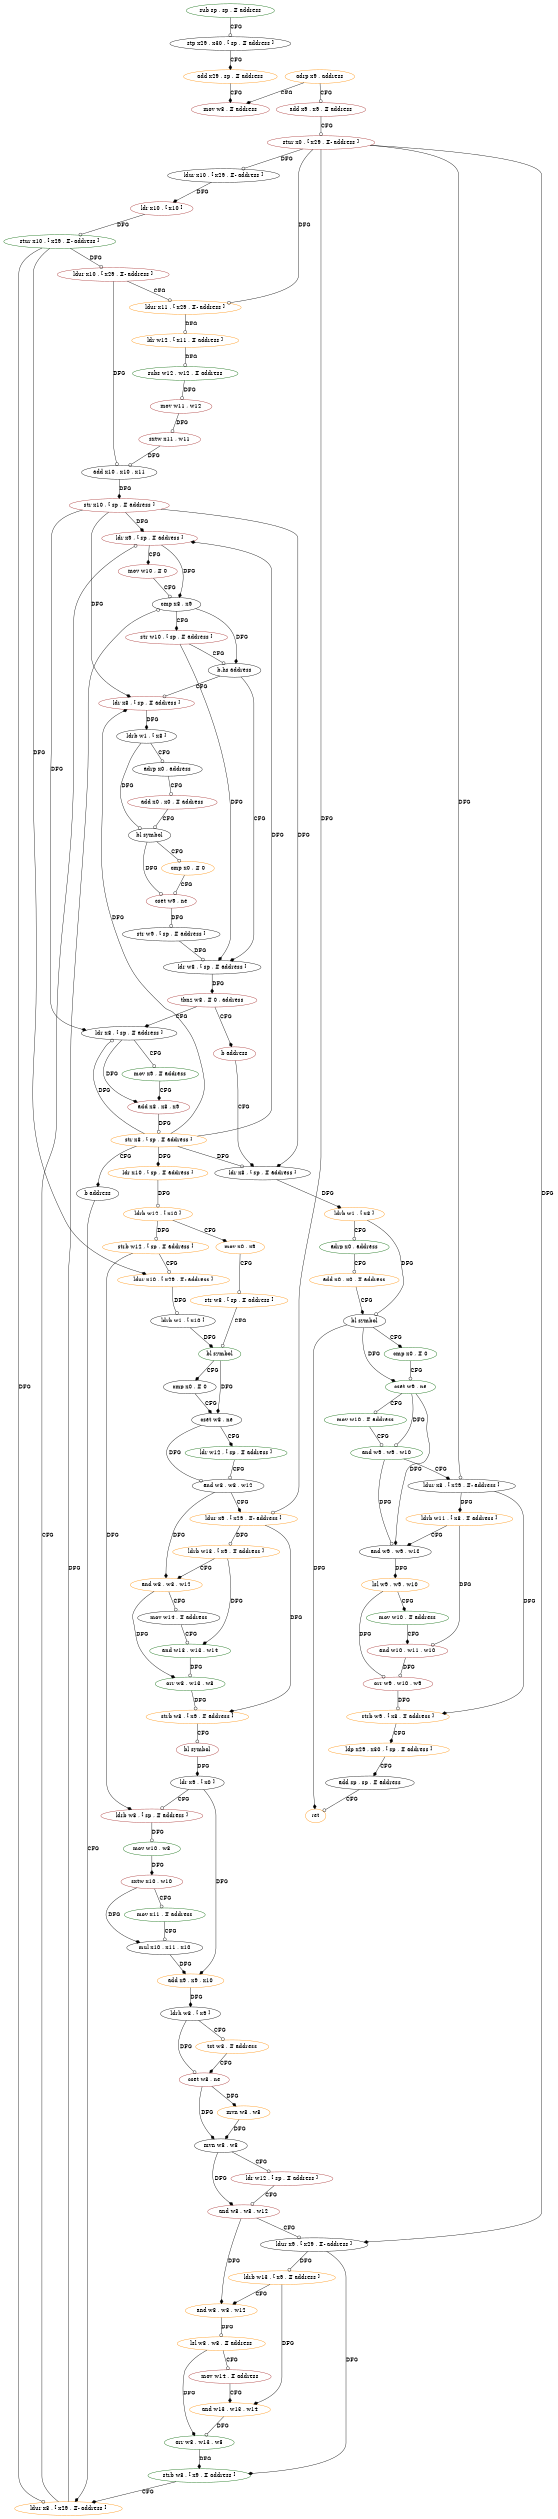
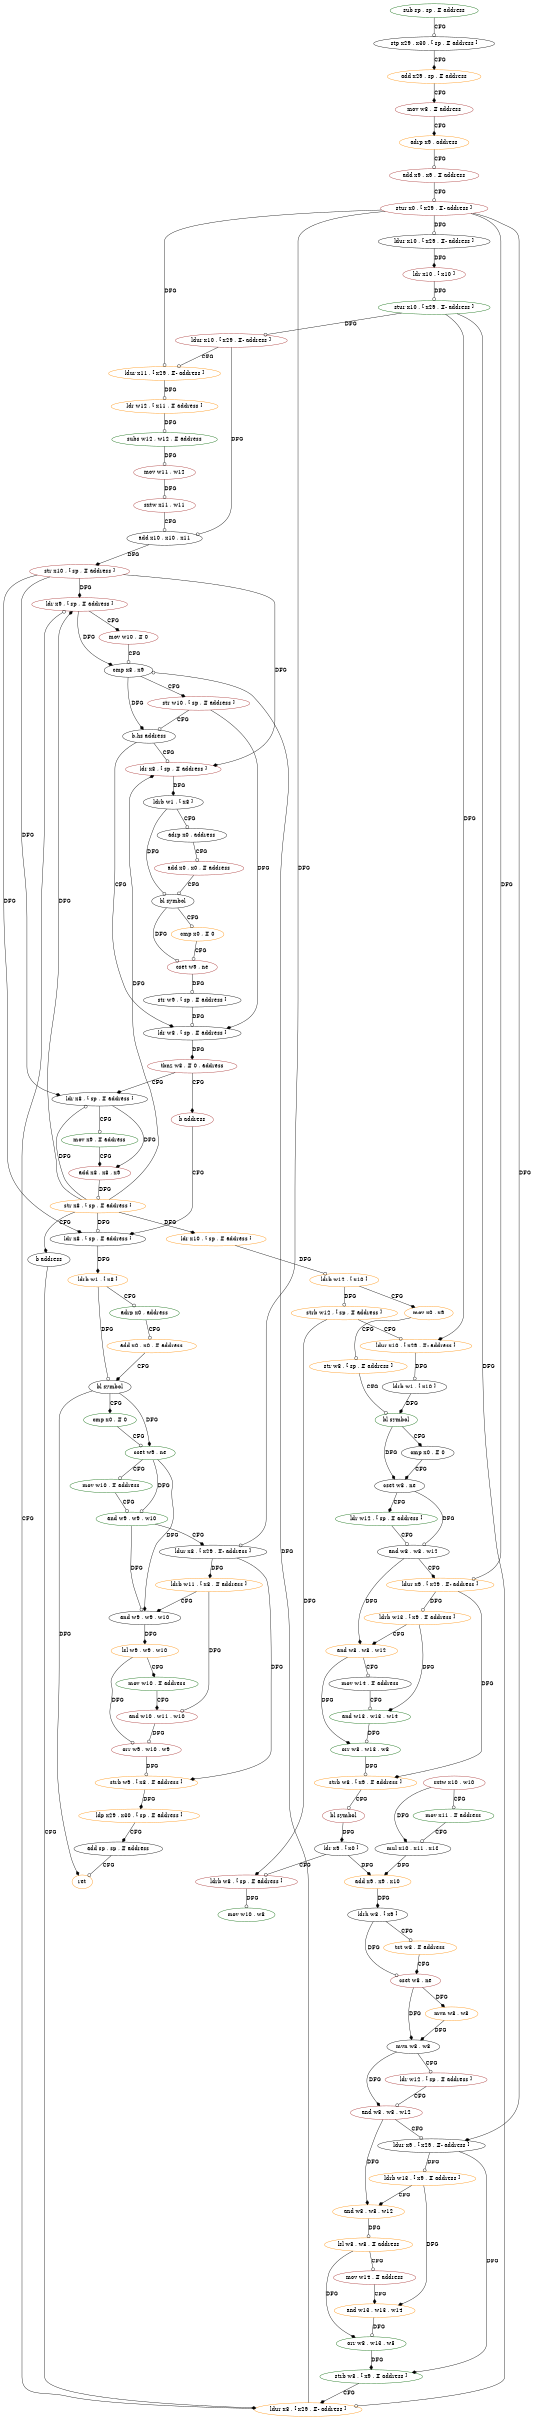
(277, 92) -> (434, 124)
(154, 456) -> (171, 522)
(400, 1733) -> (150, 1799)
(152, 1863) -> none
